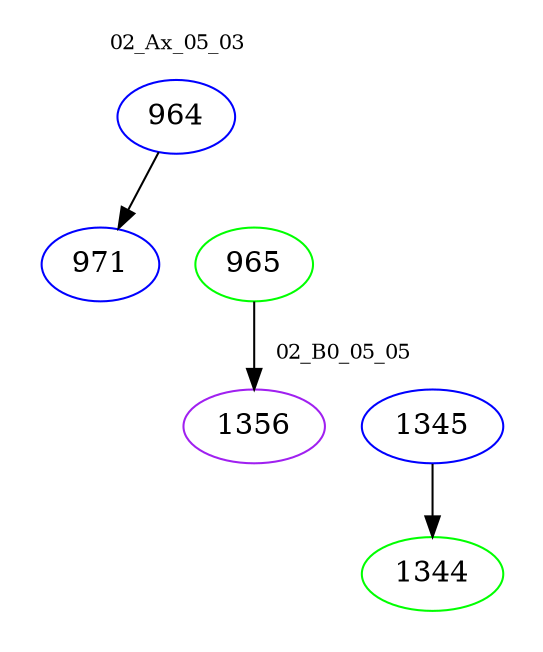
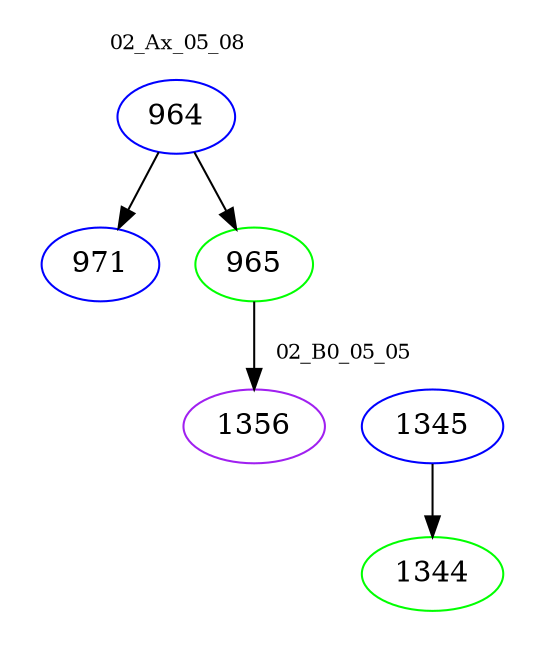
(177, 44) -> (177, 44)
none -> (210, 181)
